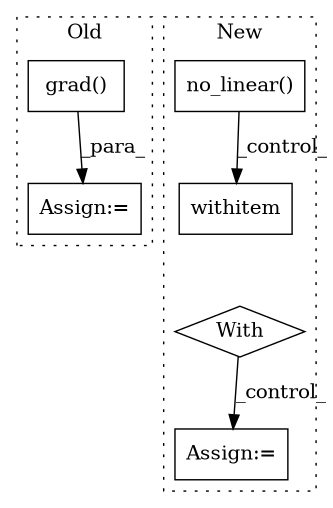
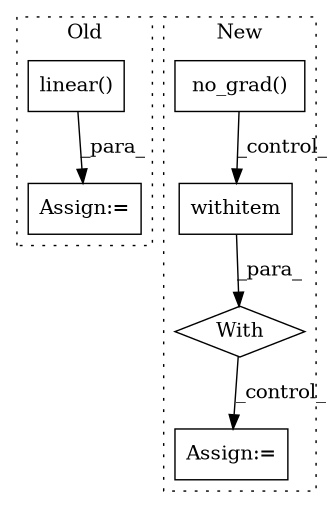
(76, 86) -> (76, 86)
(240, 86) -> (240, 86)
none -> (238, 263)
